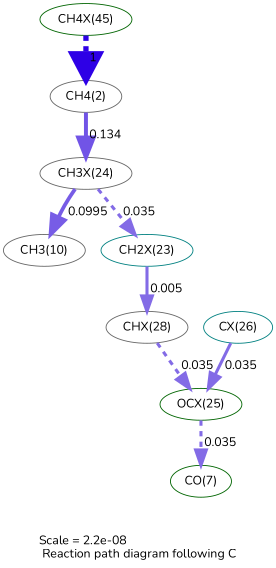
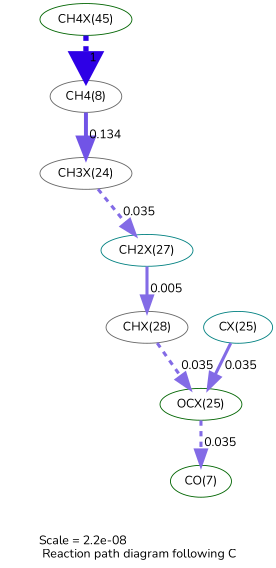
(86, 96) -> (86, 96)
(44, 250) -> none
(147, 250) -> (147, 250)
(238, 327) -> (238, 327)
